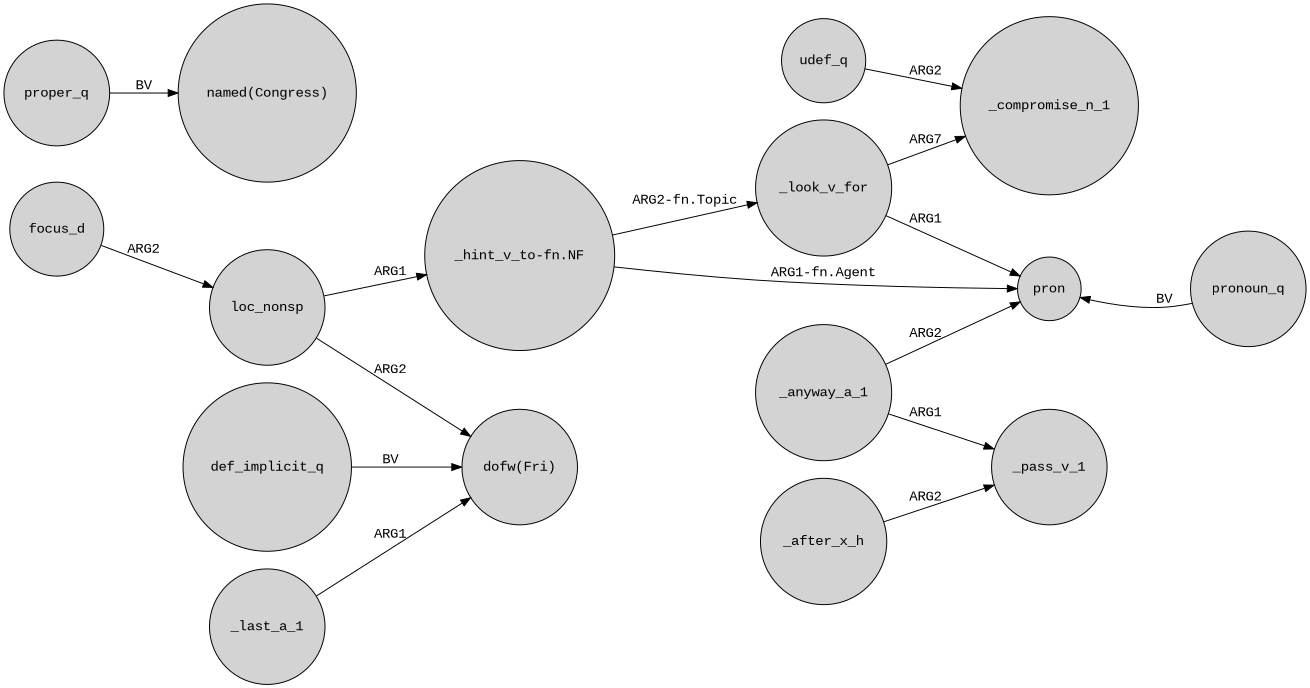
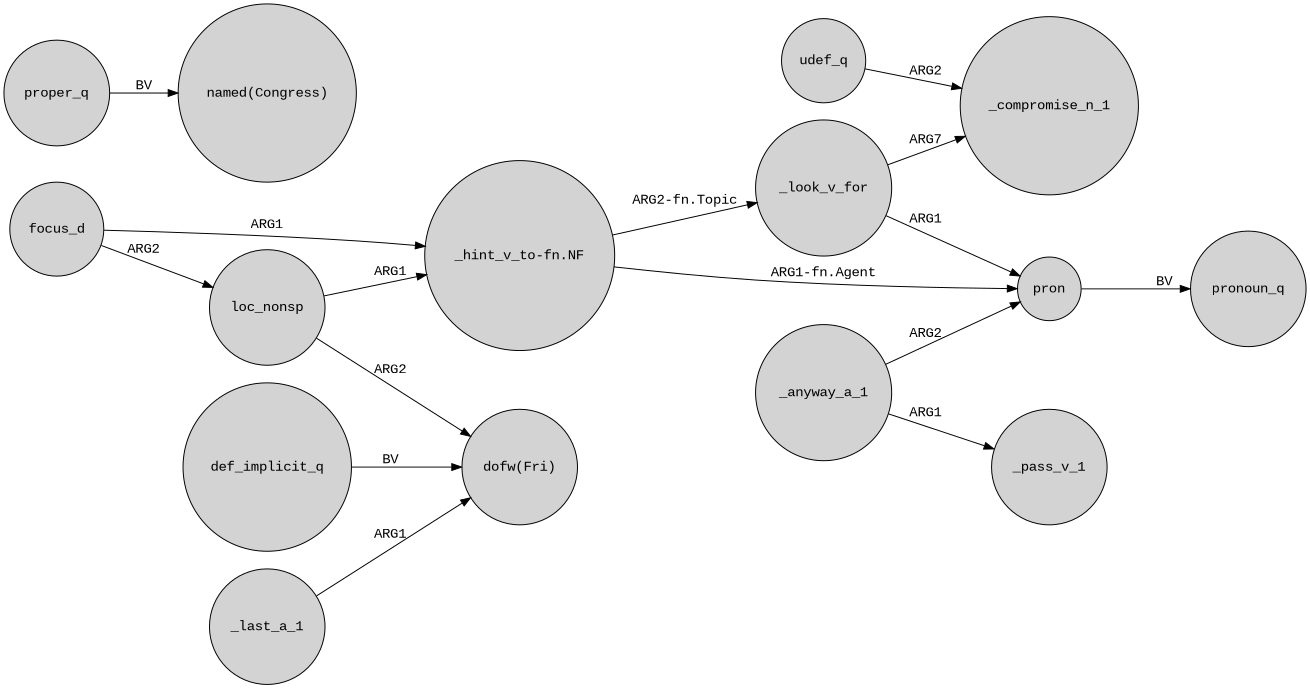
none -> (260, 236)
(1141, 307) -> (1131, 289)
(824, 541) -> none
